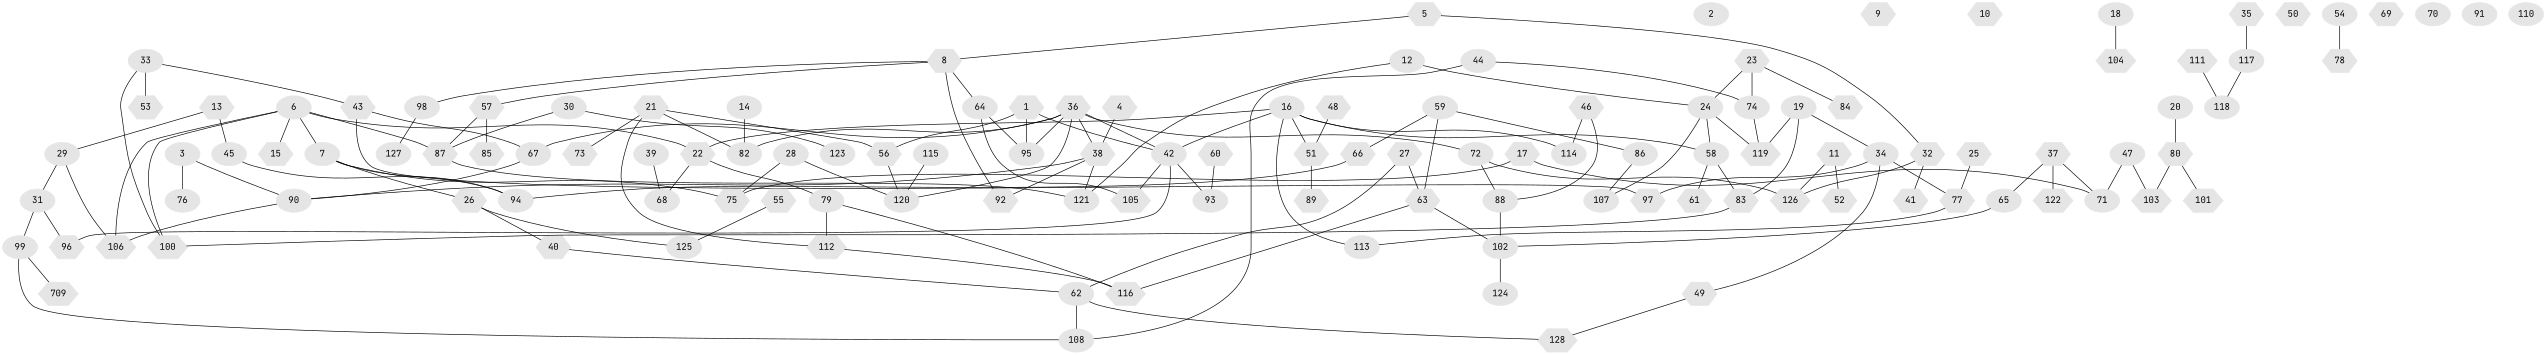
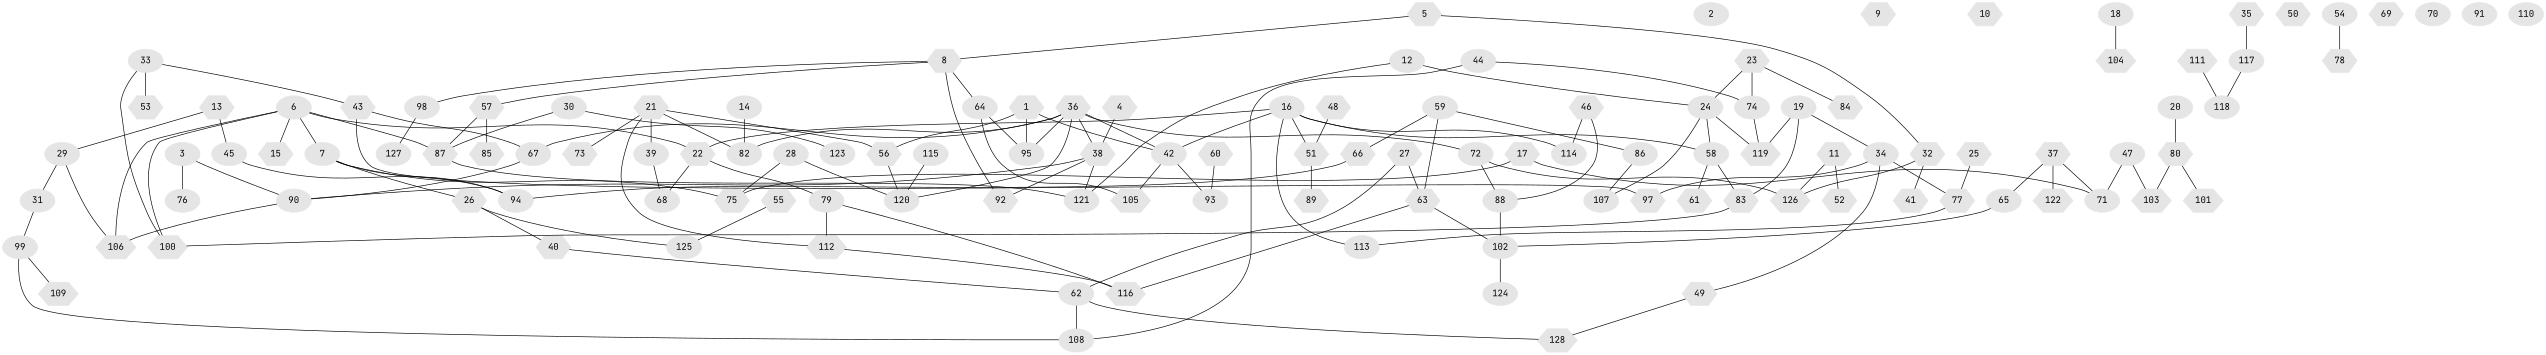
none -> (651, 131)
(67, 247) -> none
(58, 294) -> (58, 294)
